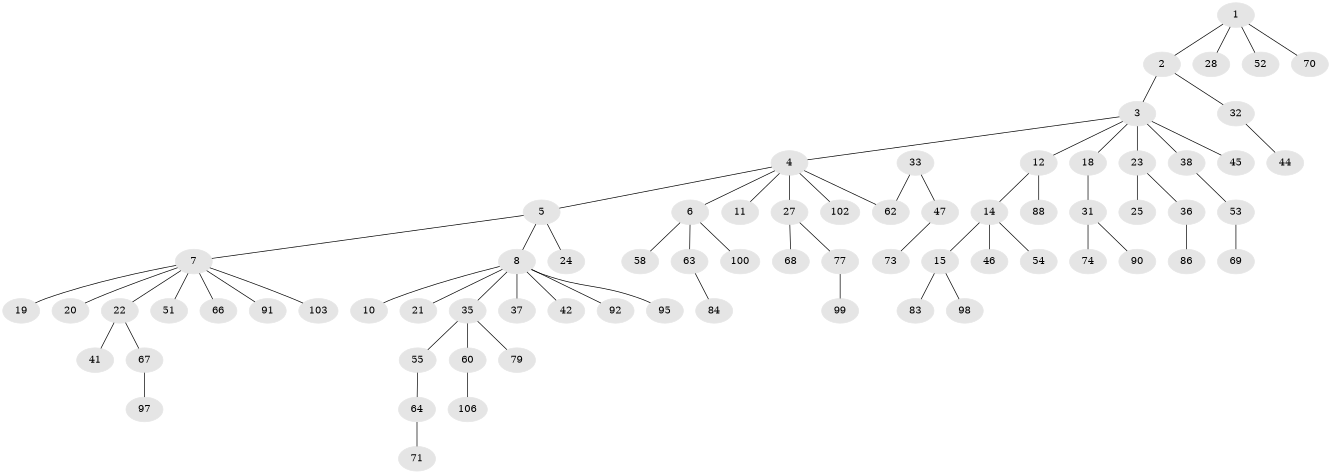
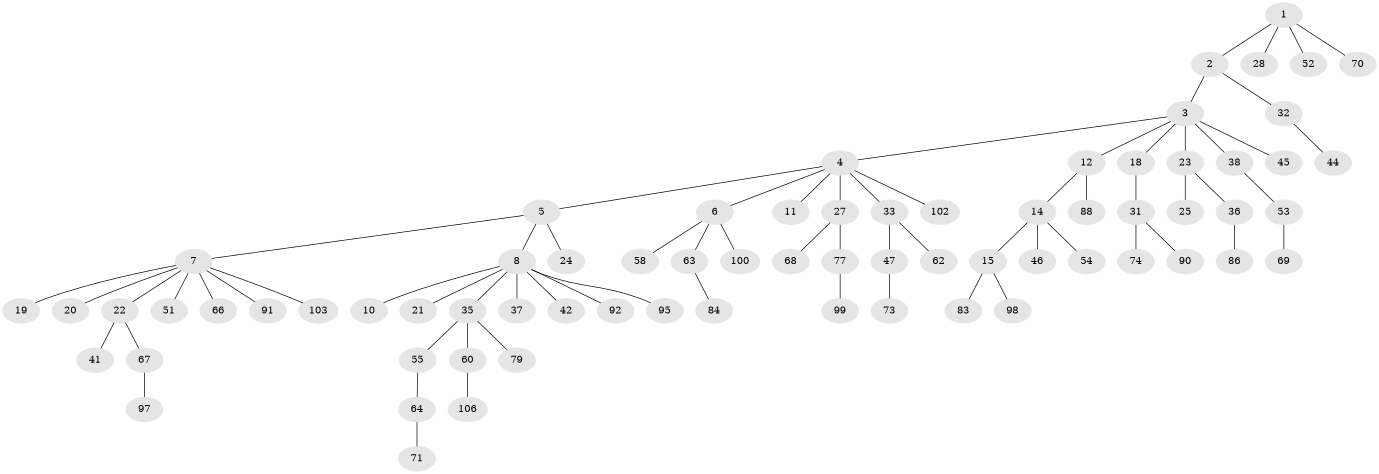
(840, 188) -> (865, 188)
